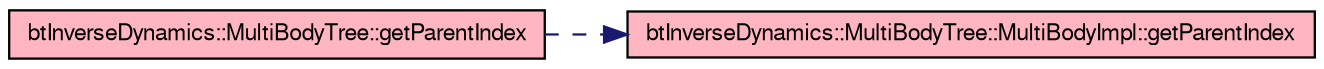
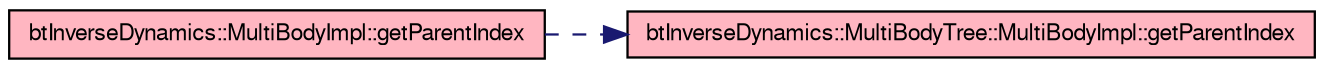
(277, 34) -> (277, 34)
